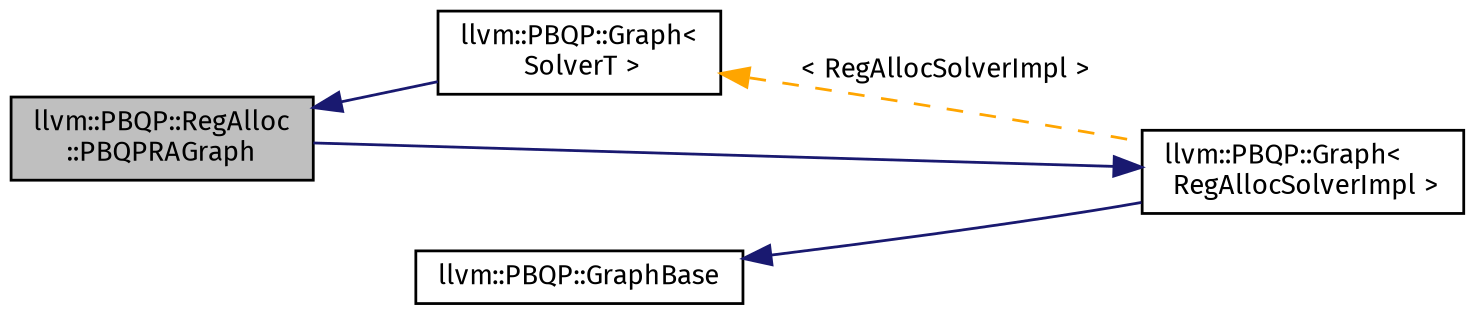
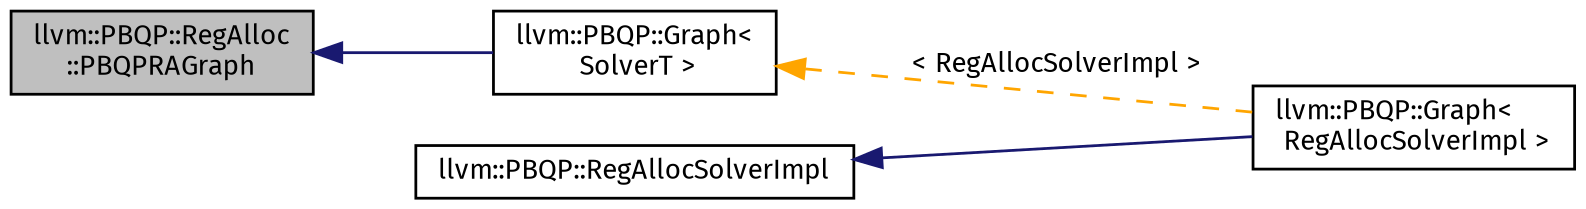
(714, 155) -> none
(579, 277) -> (635, 172)
